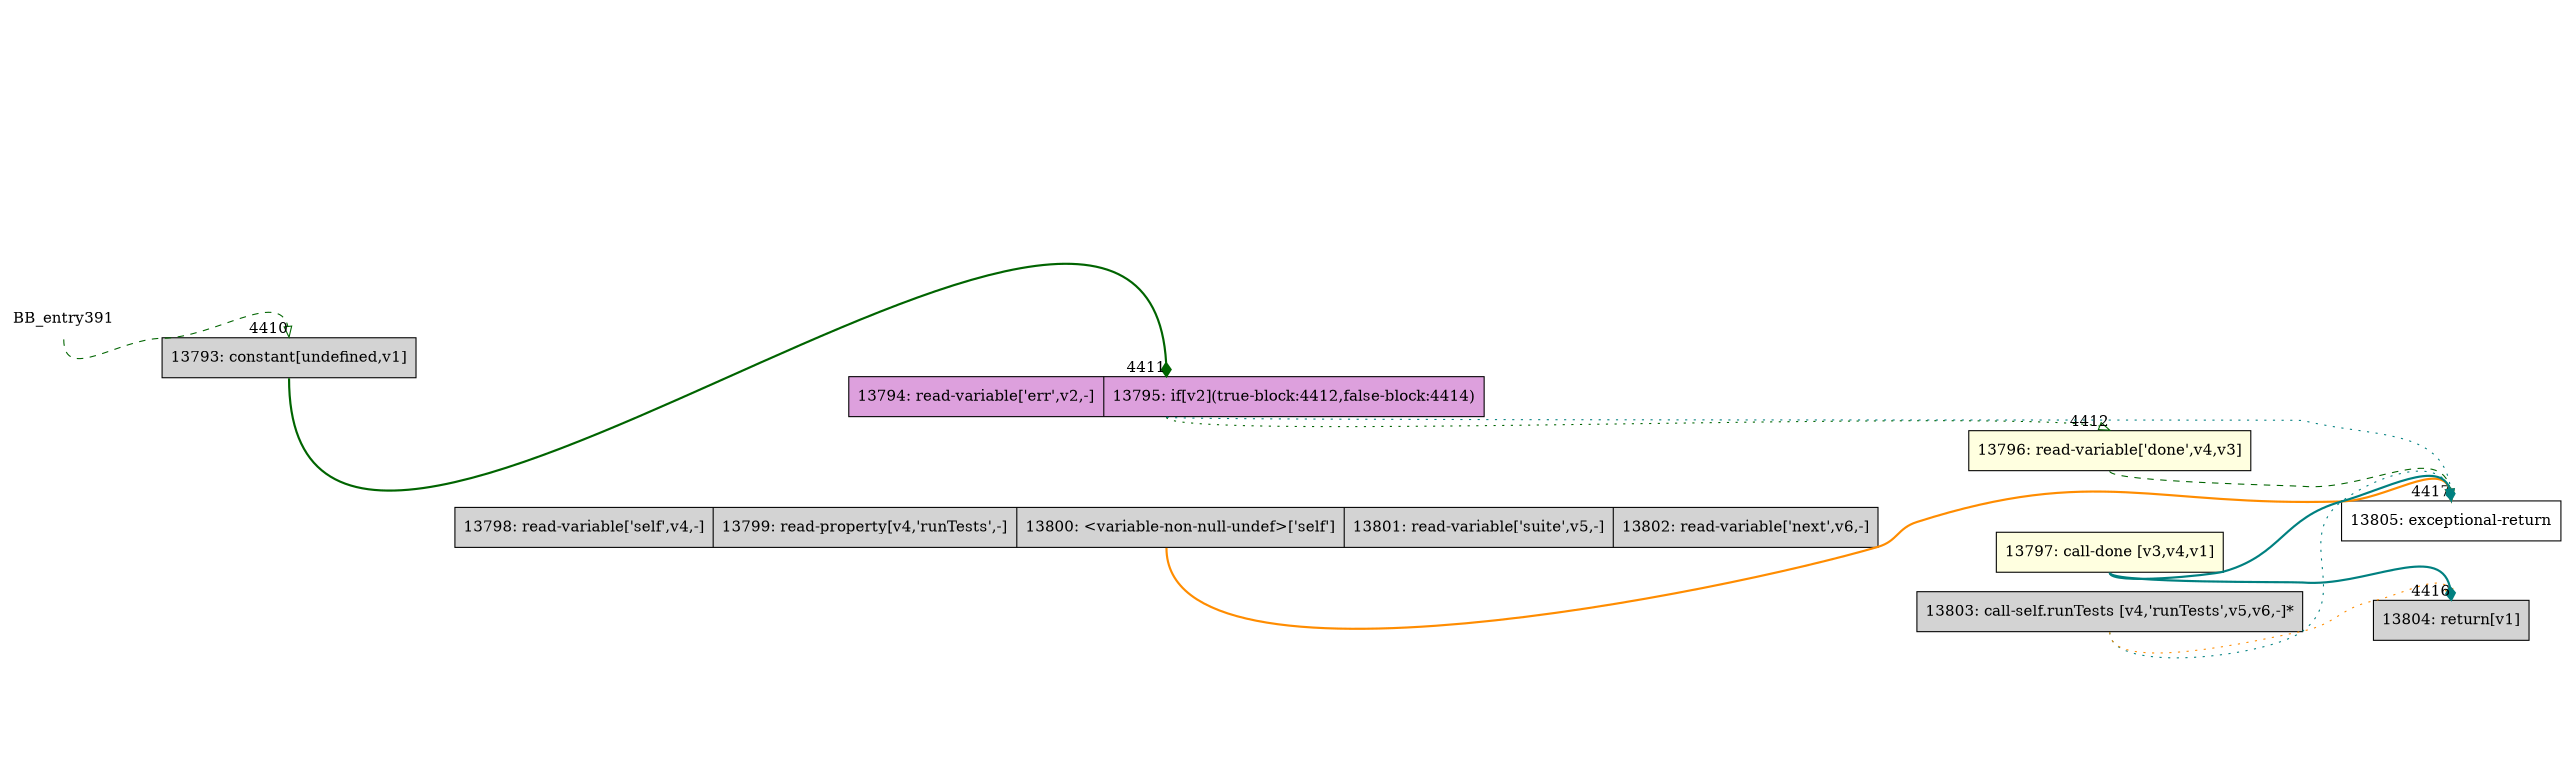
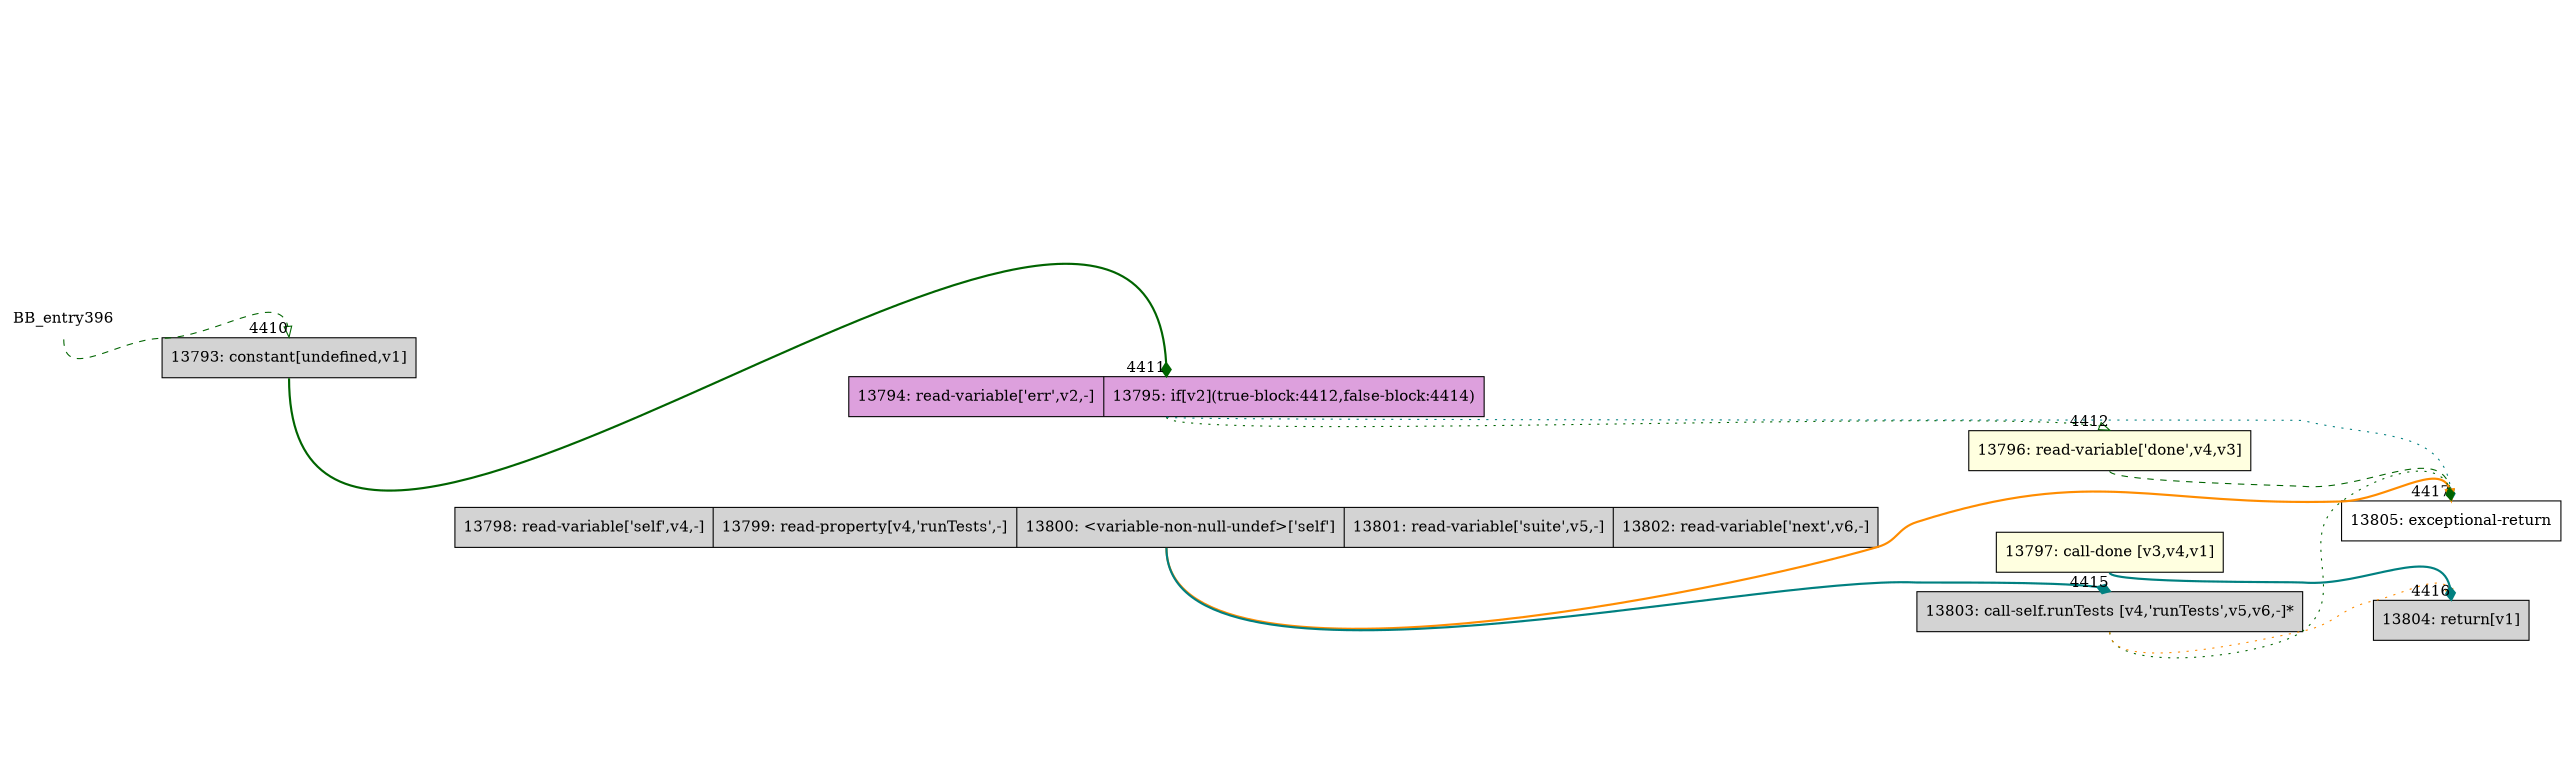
(64, 319) -> (64, 319)
(2284, 536) -> none
(2319, 609) -> (2319, 609)
none -> (1615, 611)
